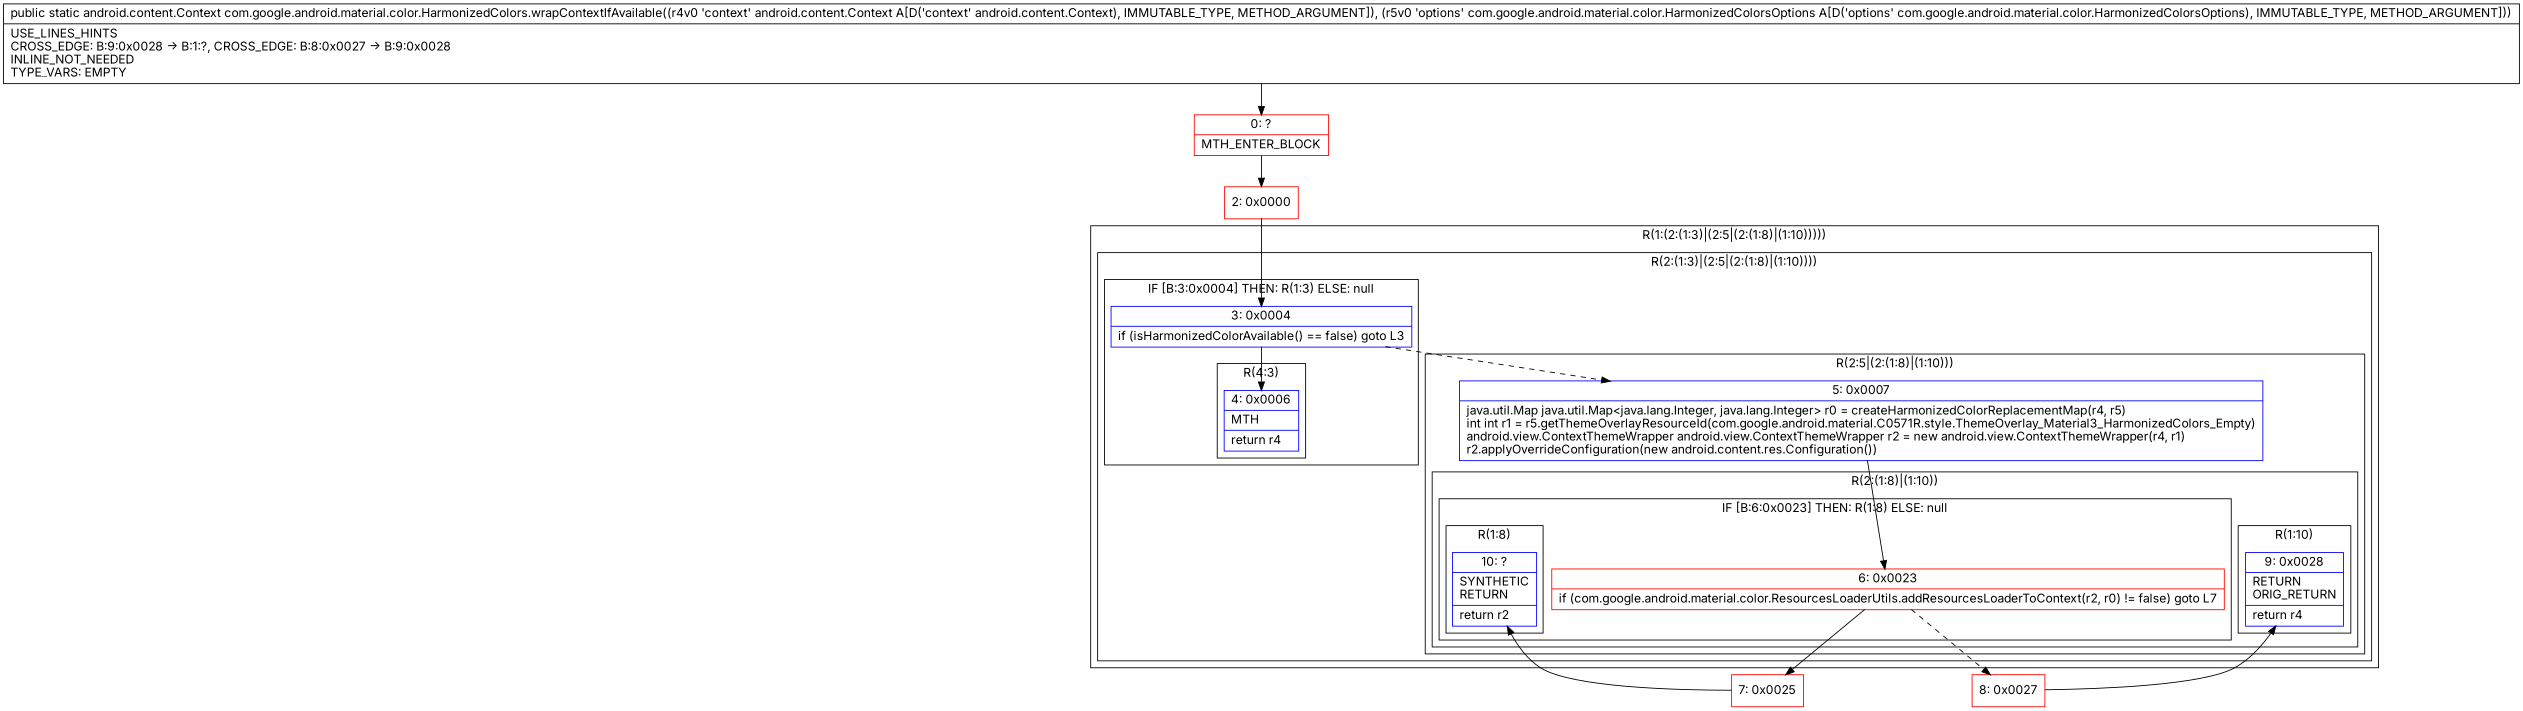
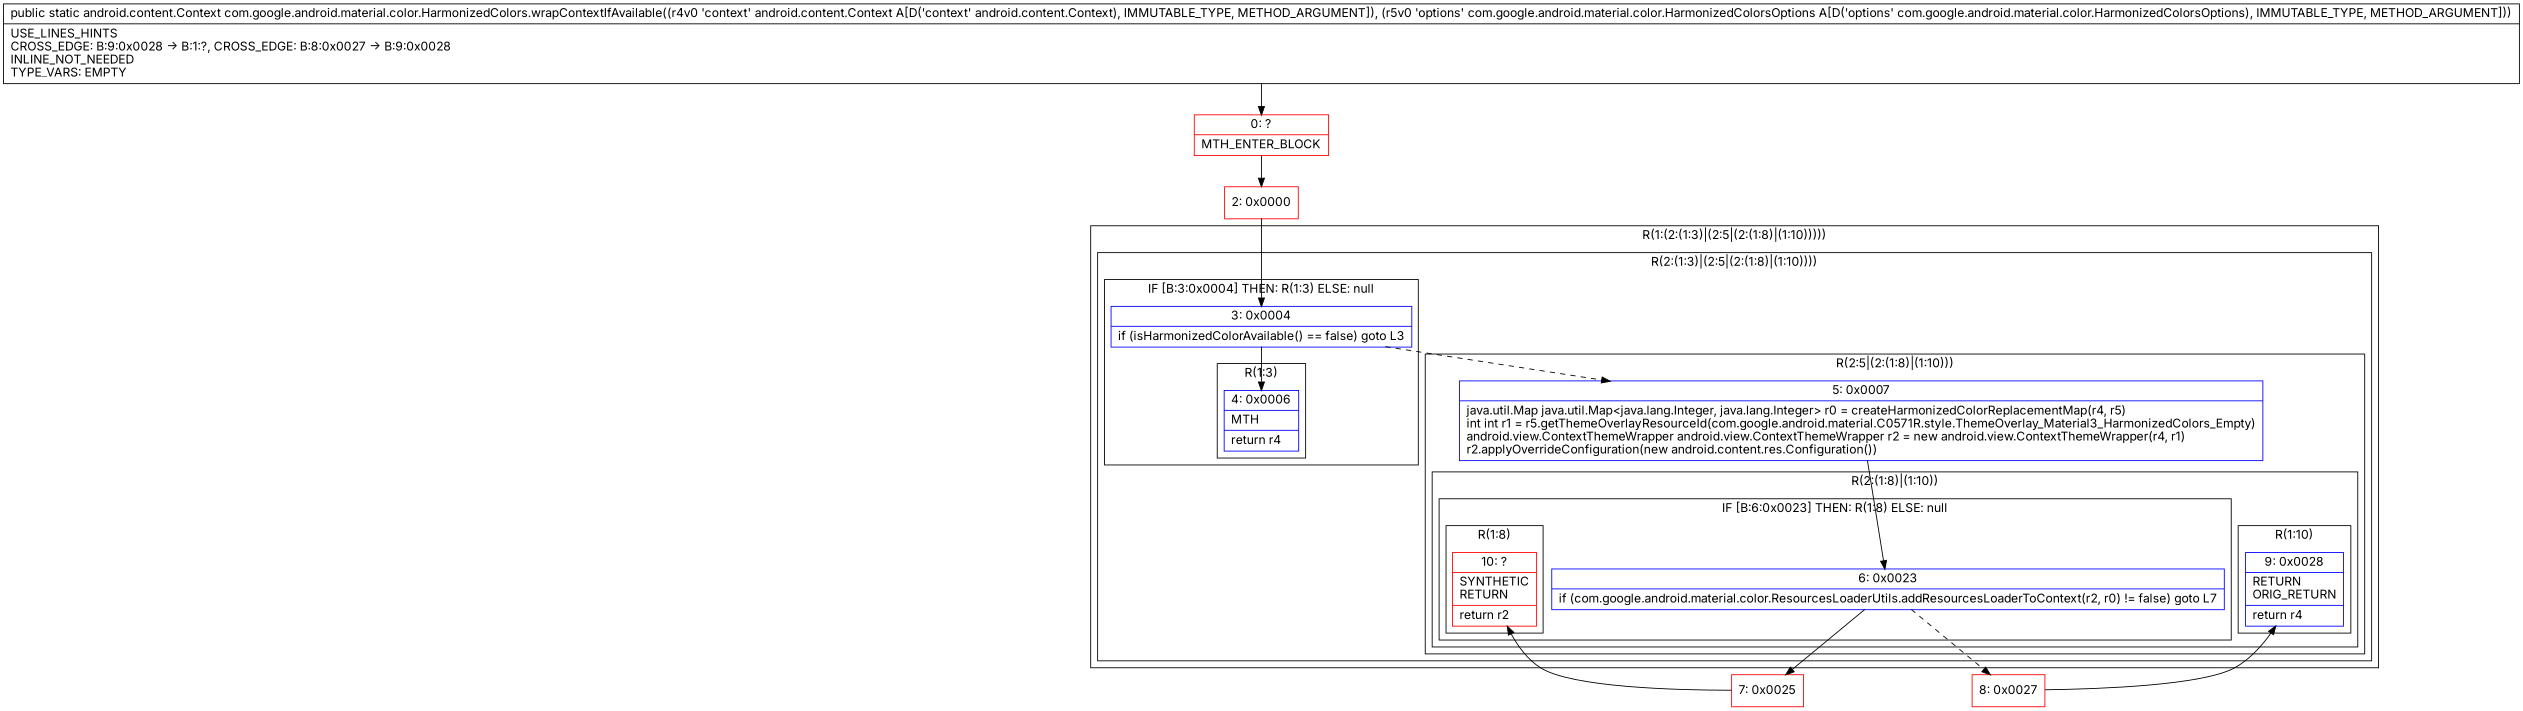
(1261, 374) -> (1261, 374)
(1495, 589) -> (1495, 589)
(1888, 589) -> (1888, 589)
